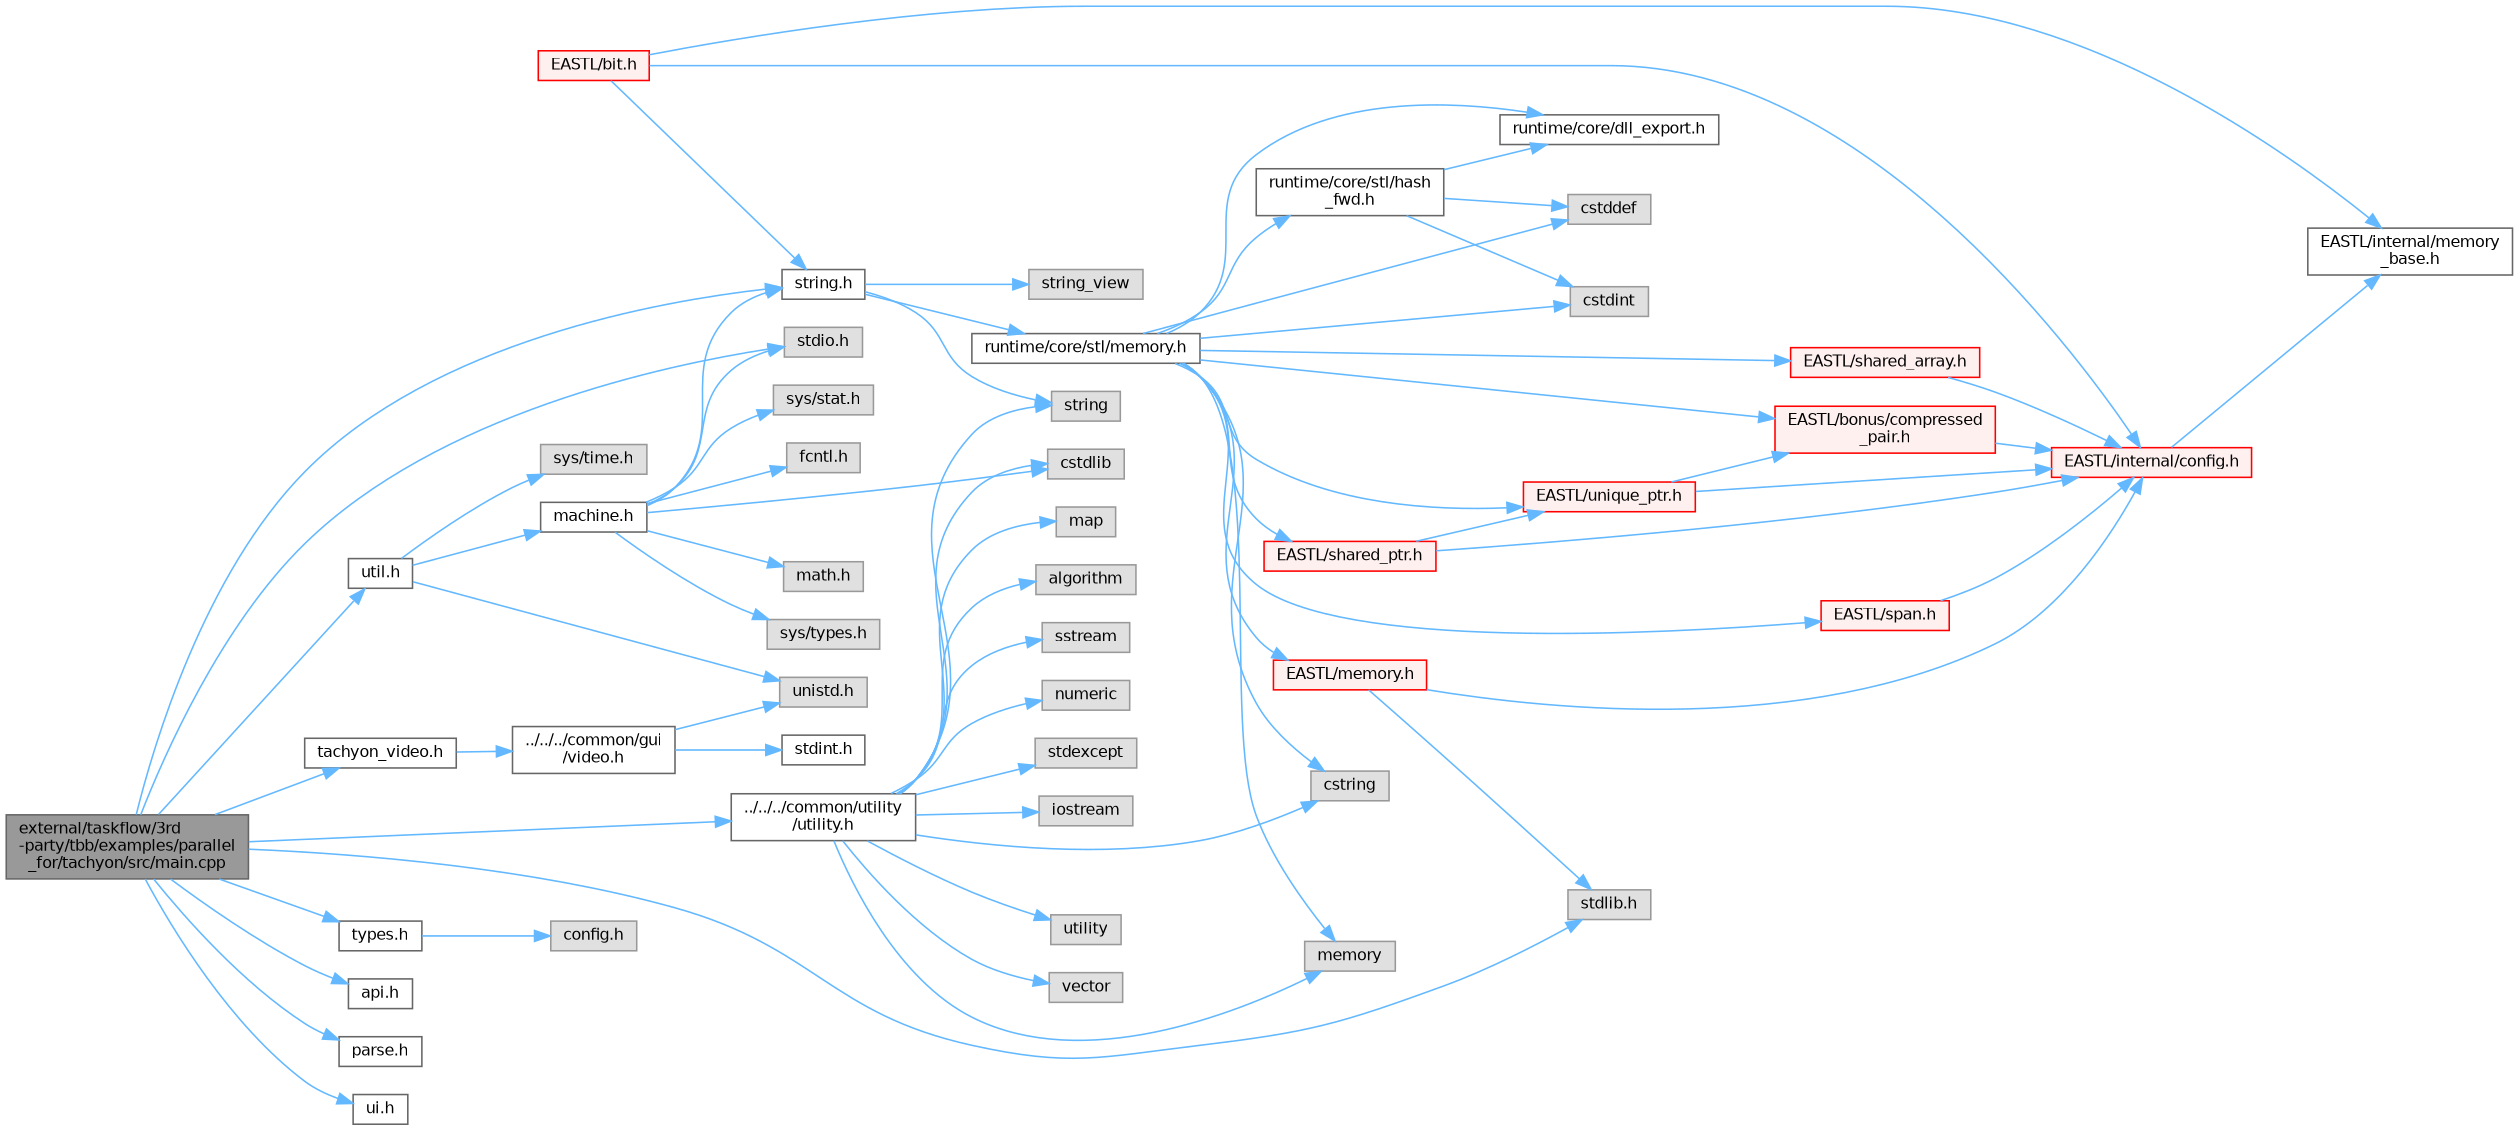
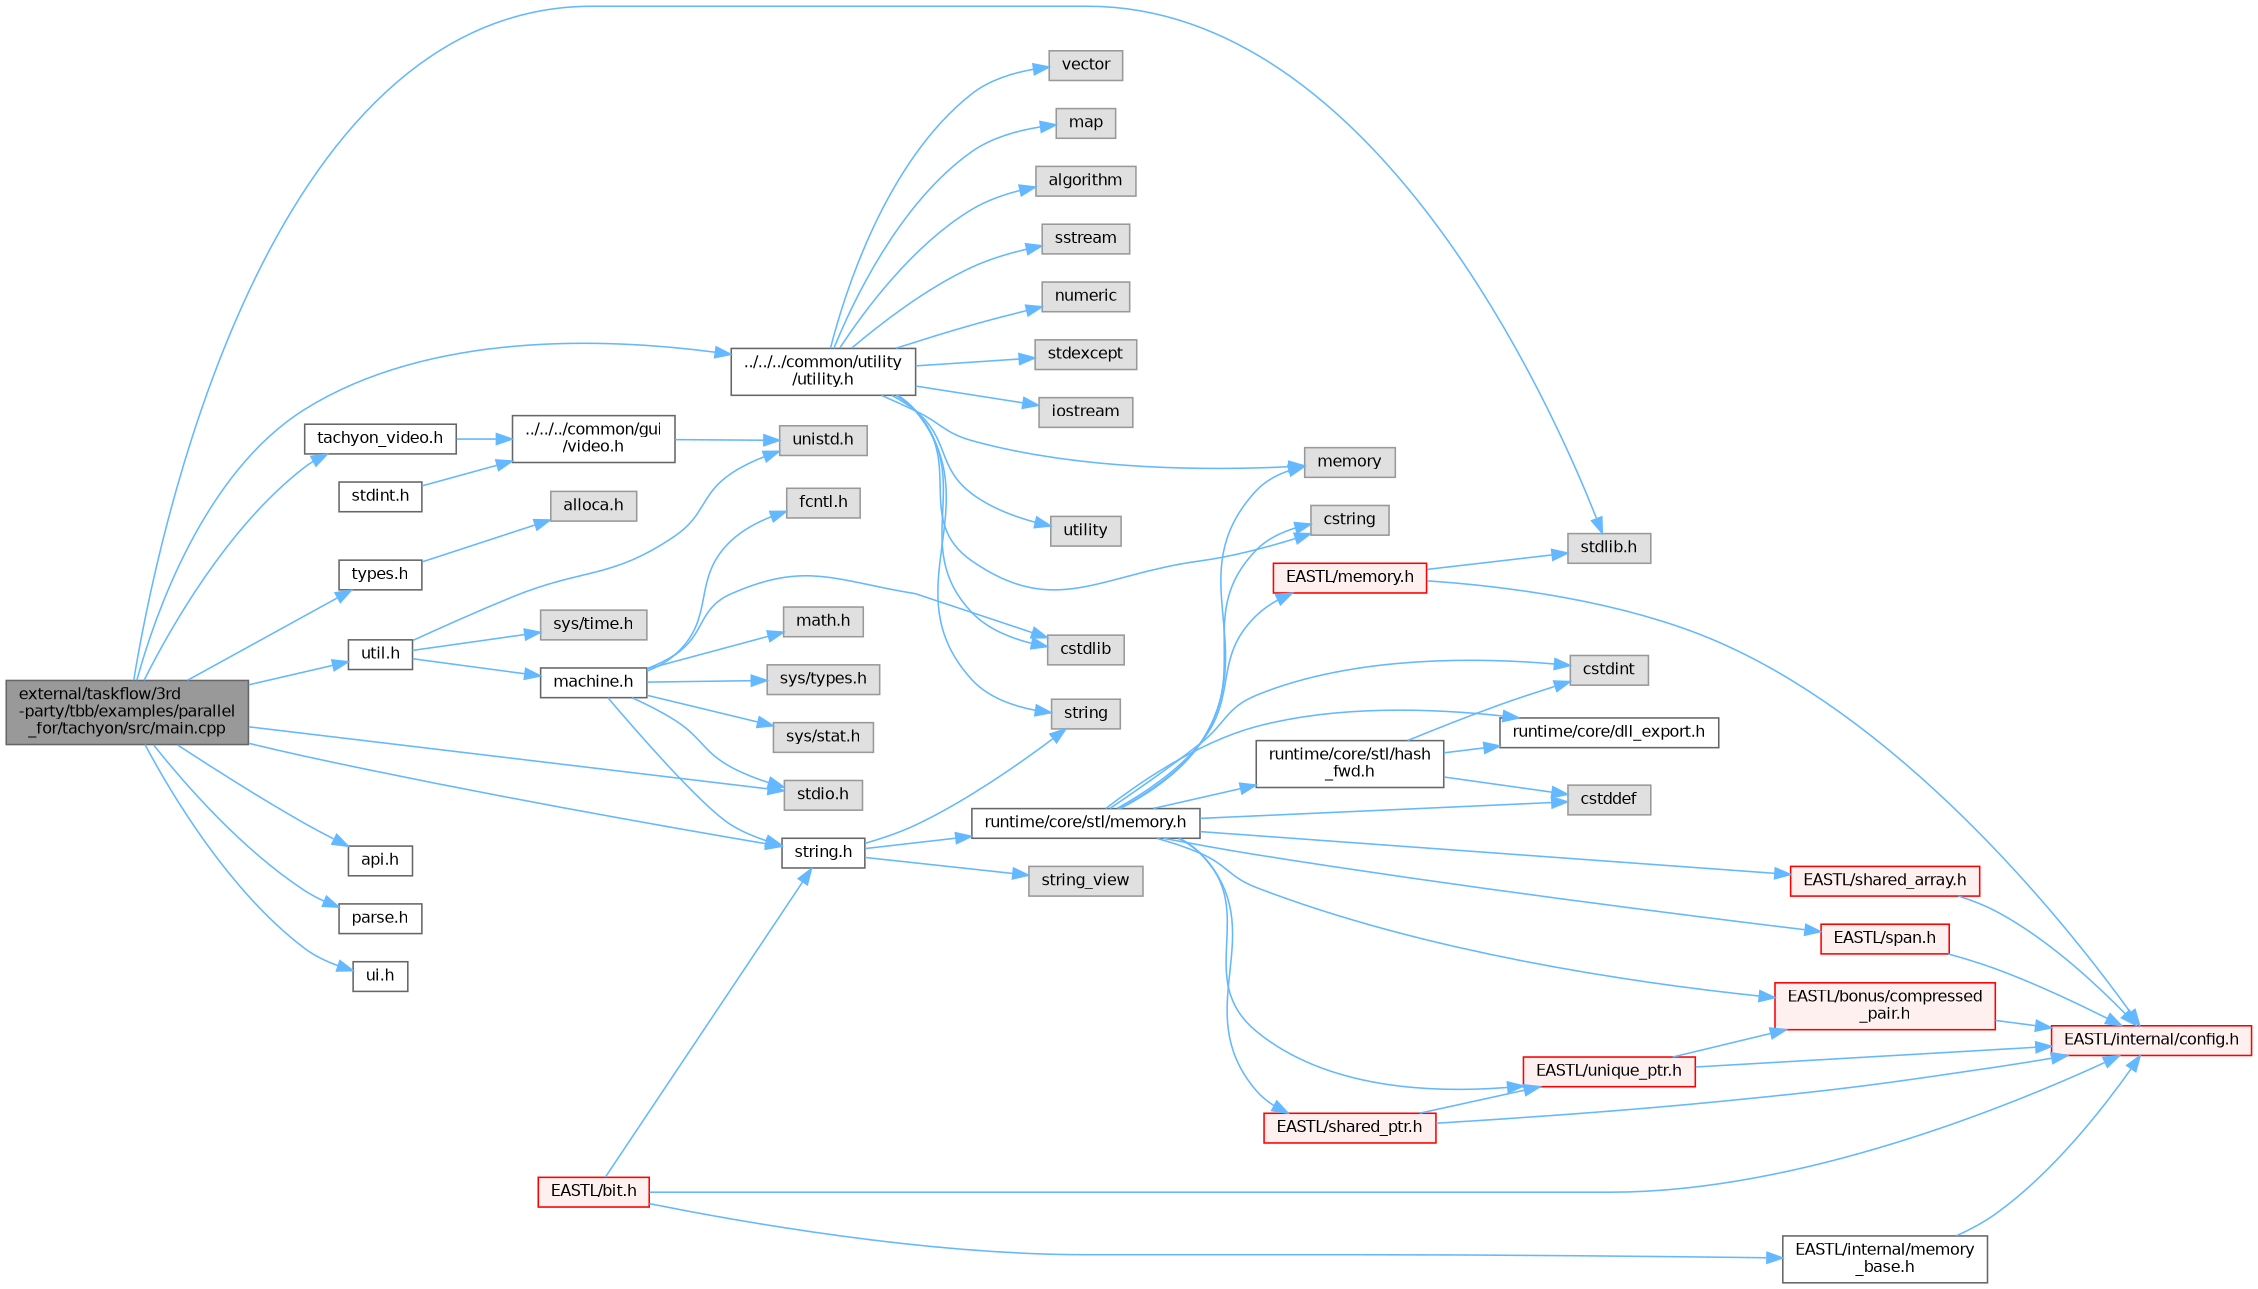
(2270, 366) -> (2053, 1163)
(720, 750) -> (459, 476)
(594, 936) -> (594, 506)
